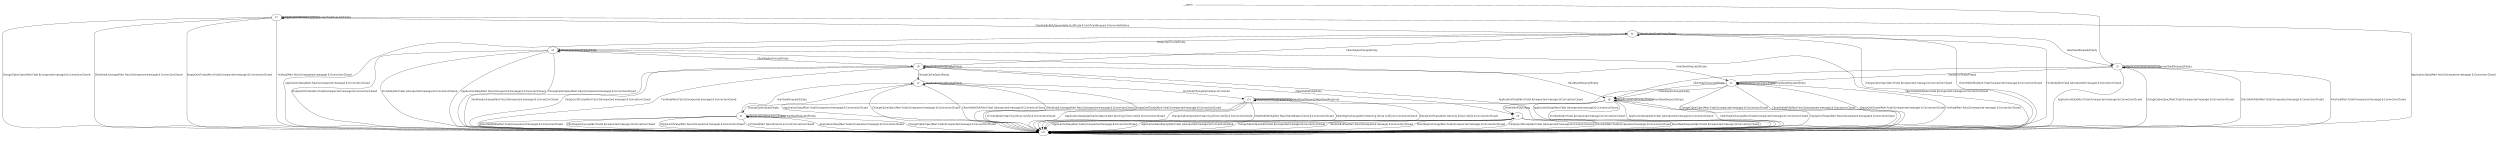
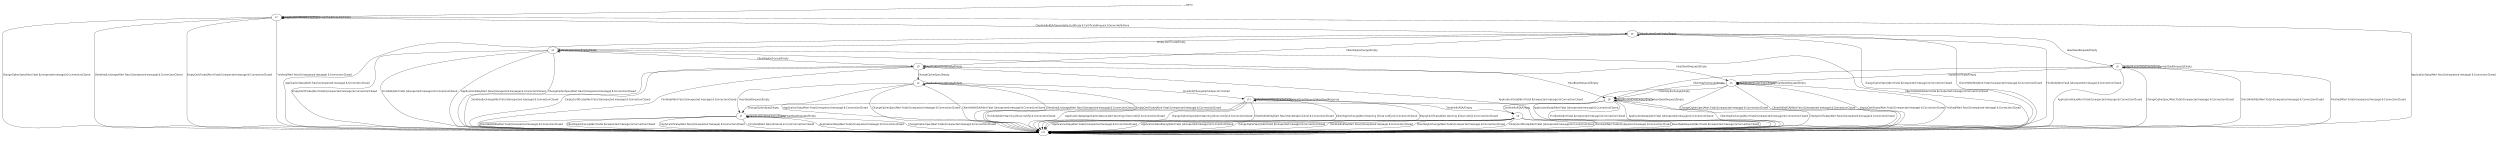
(1673, 7) -> (733, 11)
(822, 87) -> (817, 86)
(1218, 87) -> (1416, 105)
